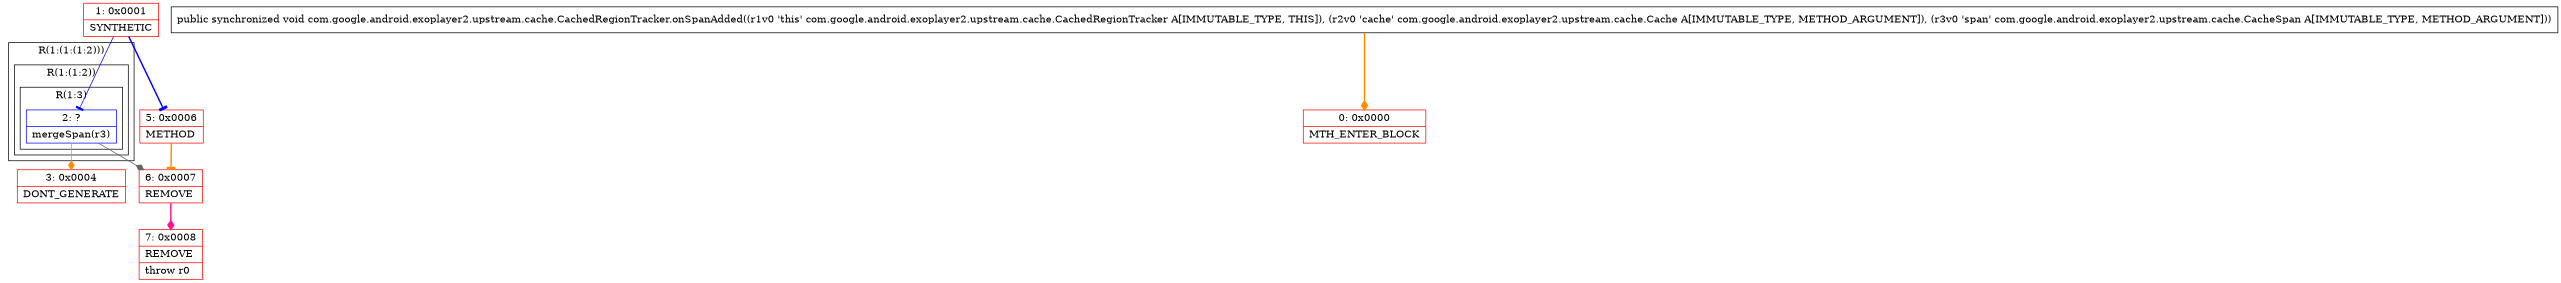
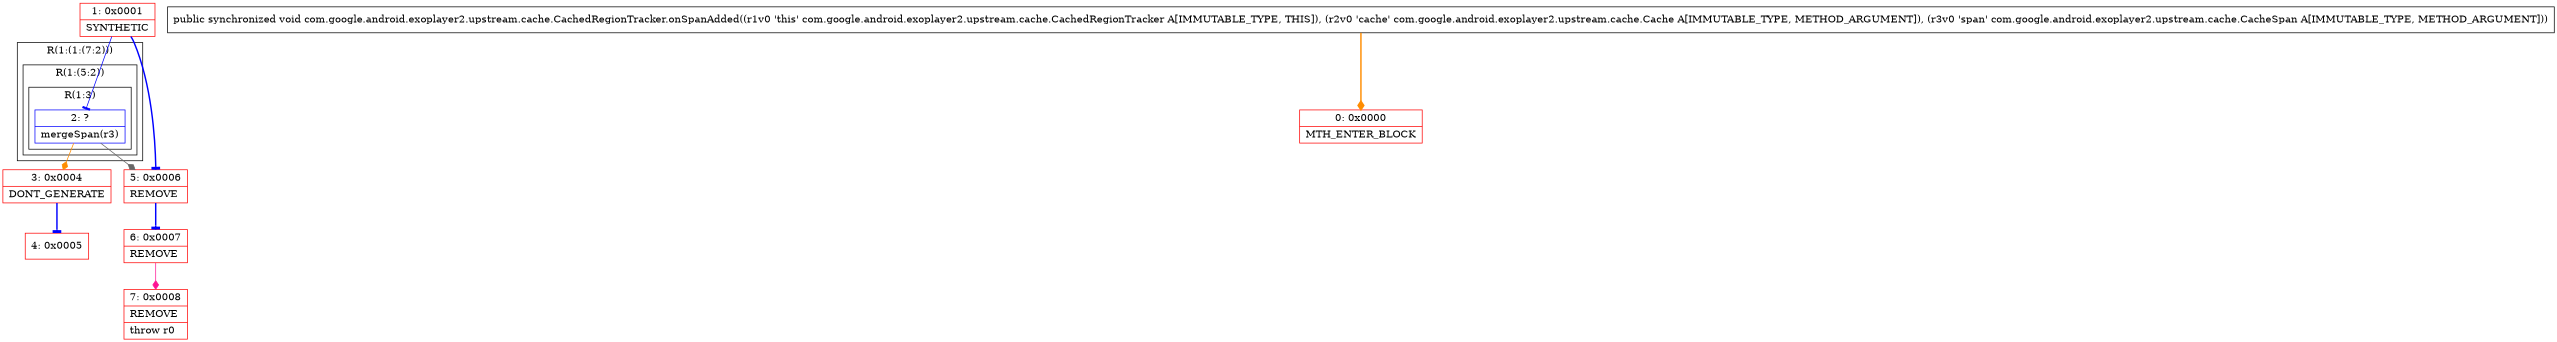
(71, 51) -> (80, 51)
(71, 73) -> (80, 73)
(170, 134) -> (154, 194)
(117, 154) -> (114, 154)
(171, 155) -> (156, 214)
(171, 212) -> (156, 272)
none -> (57, 246)
